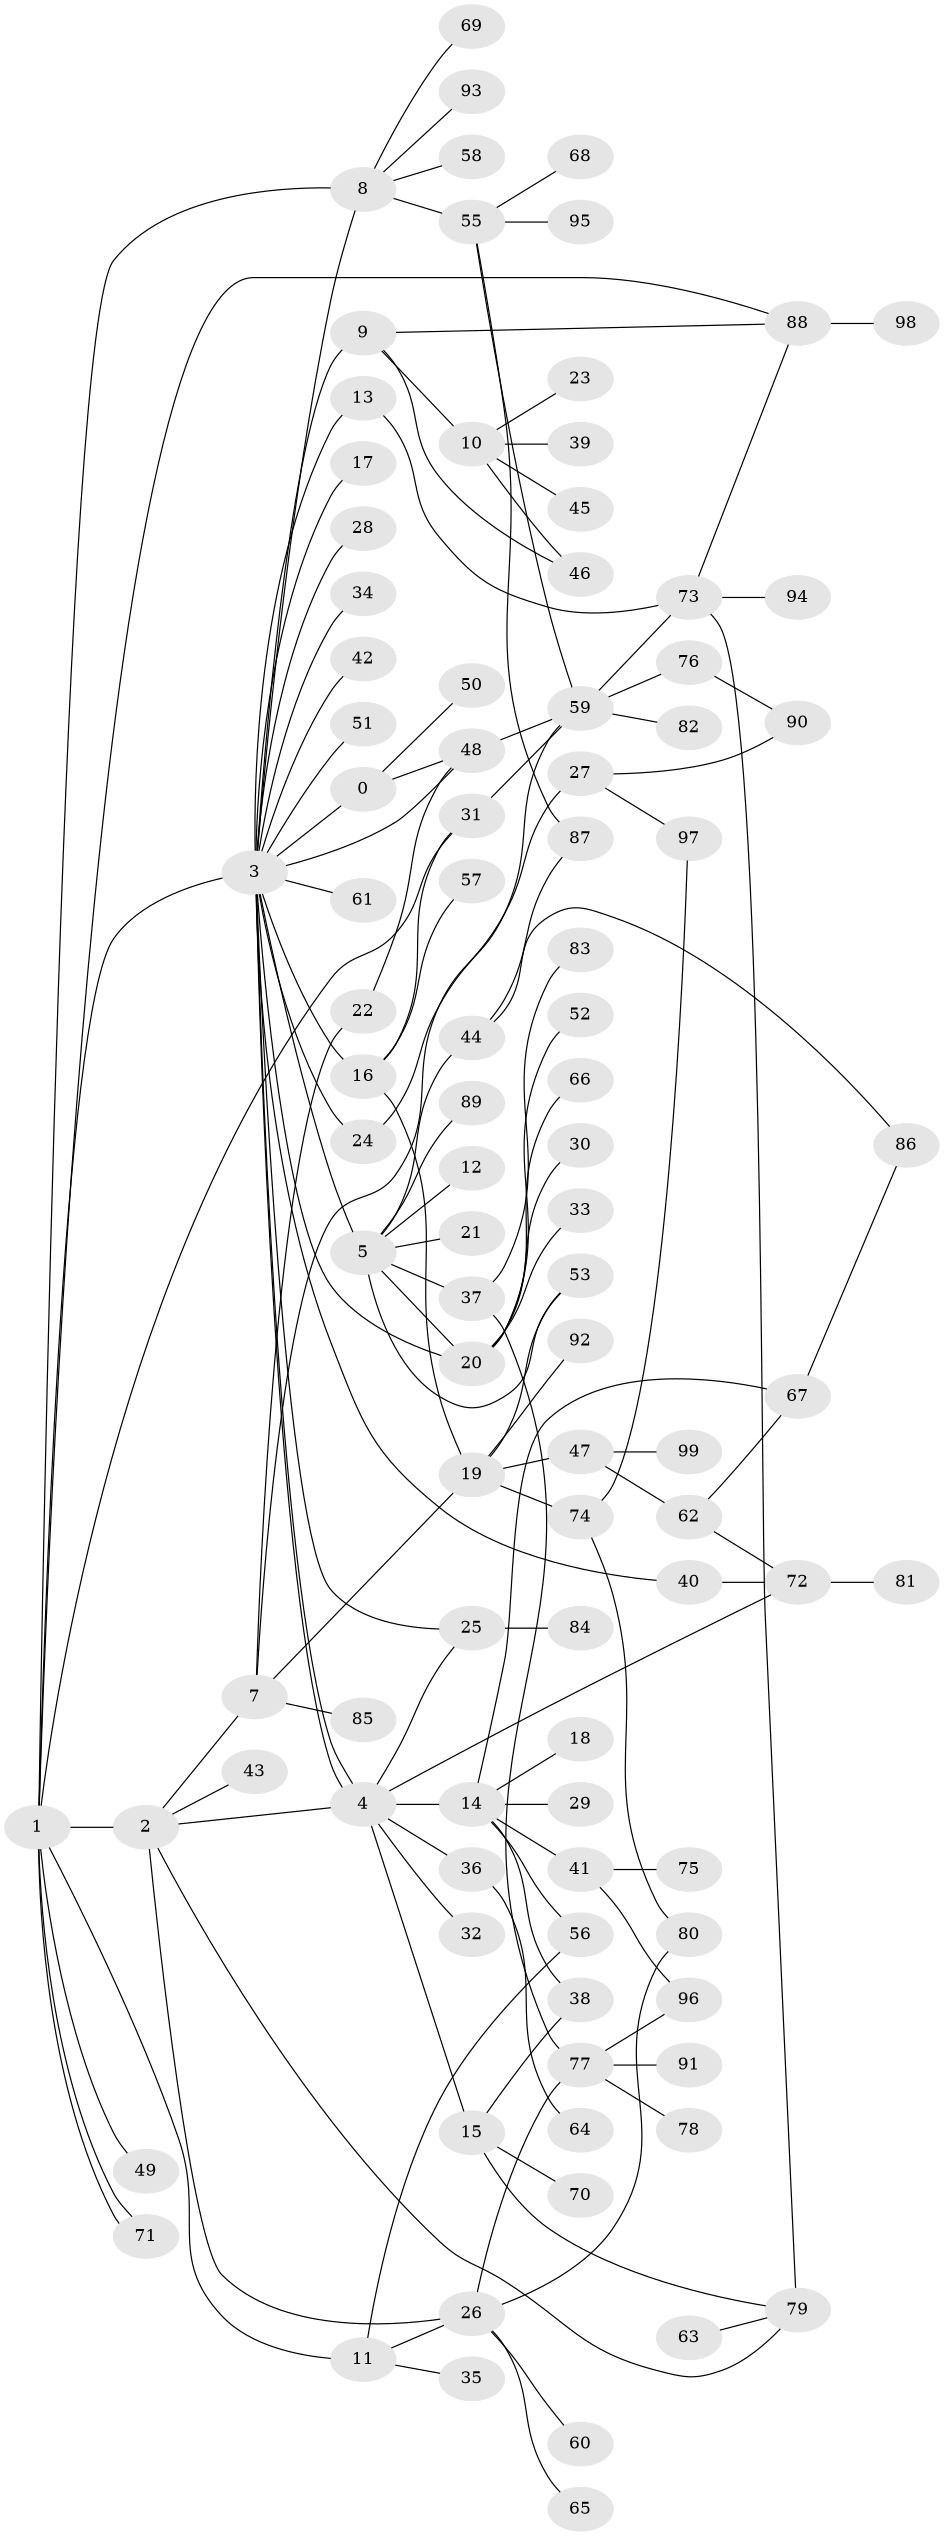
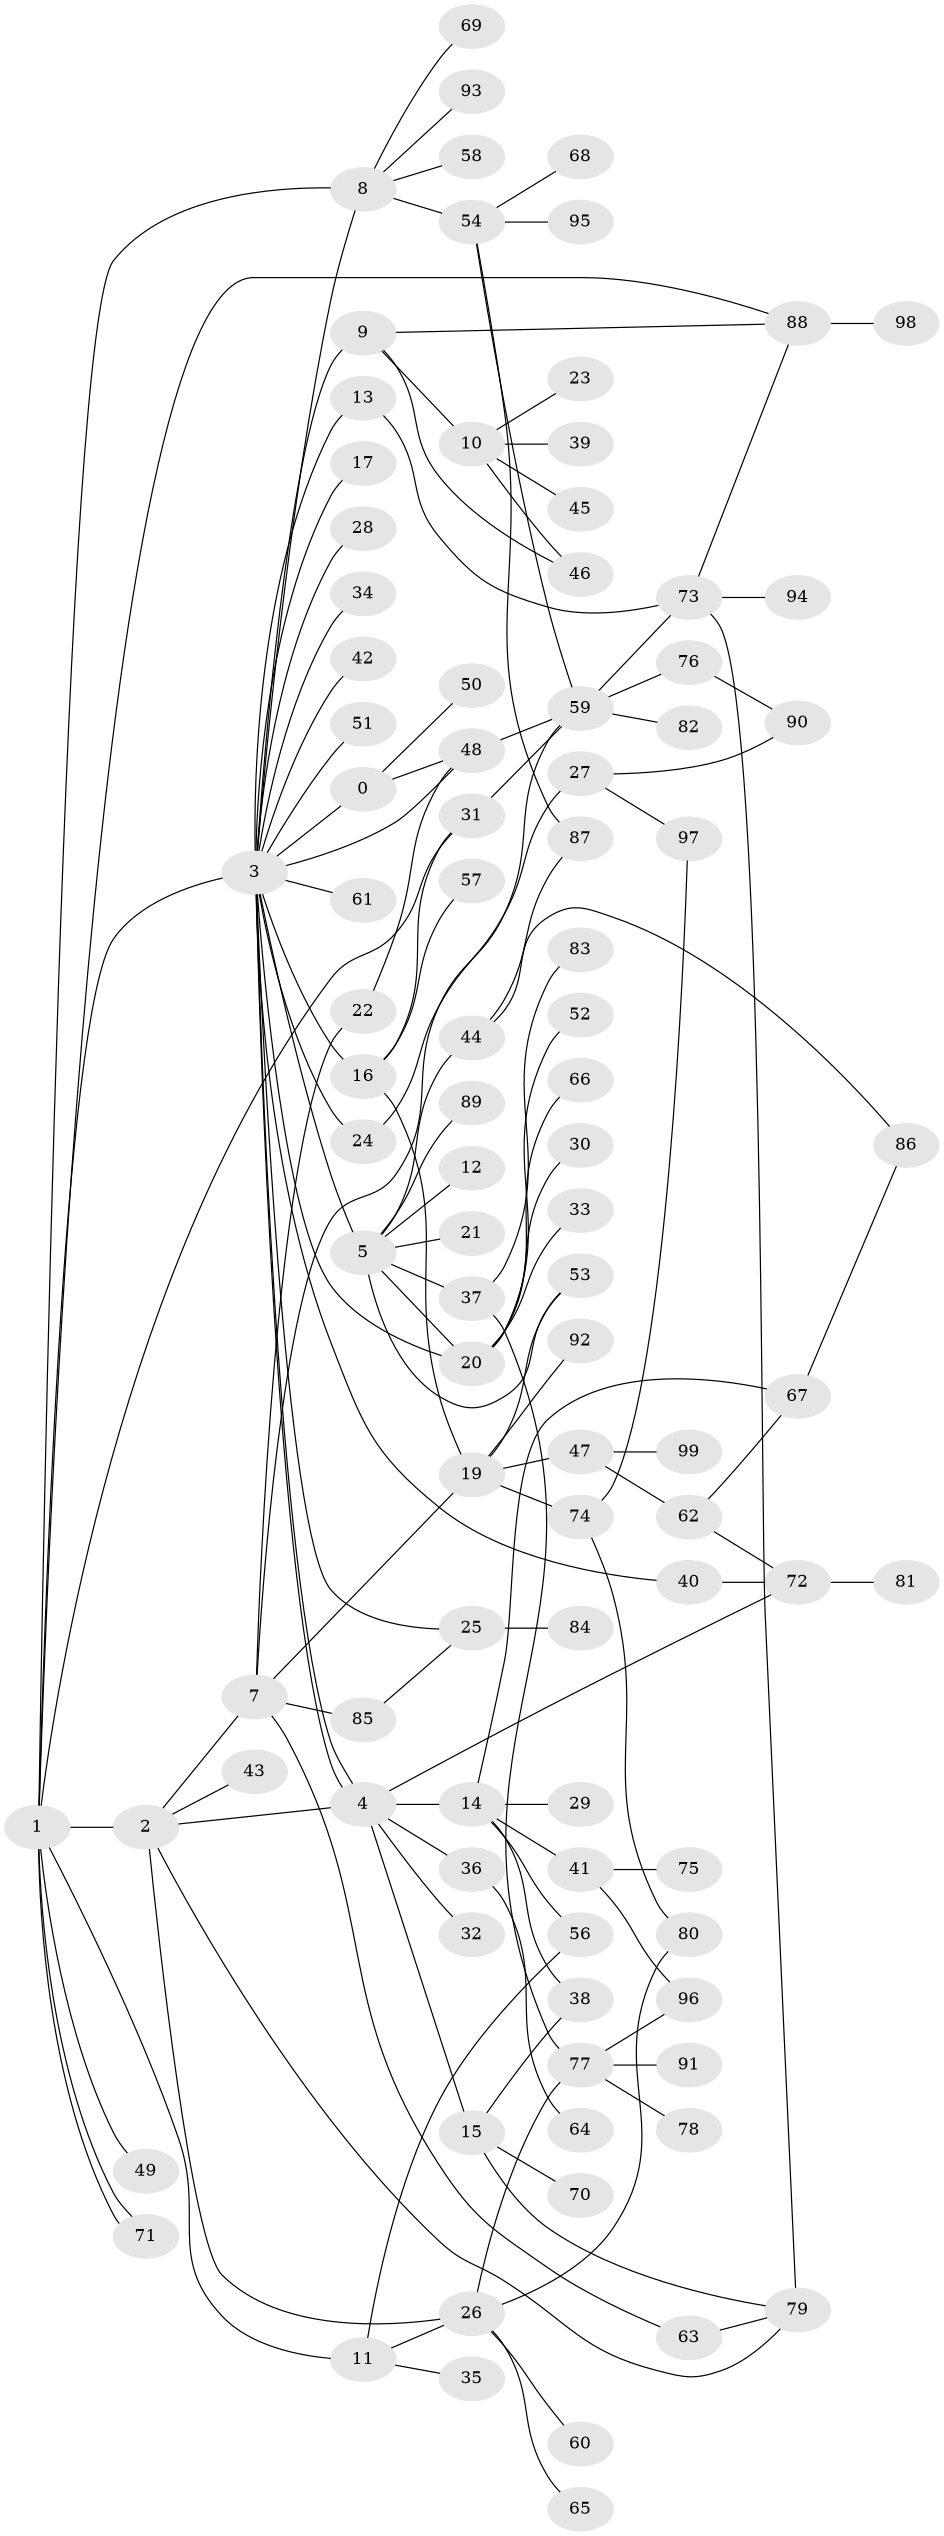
(472, 222) -> (472, 222)
(414, 1715) -> (417, 1674)
(581, 1739) -> none
none -> (392, 2075)
